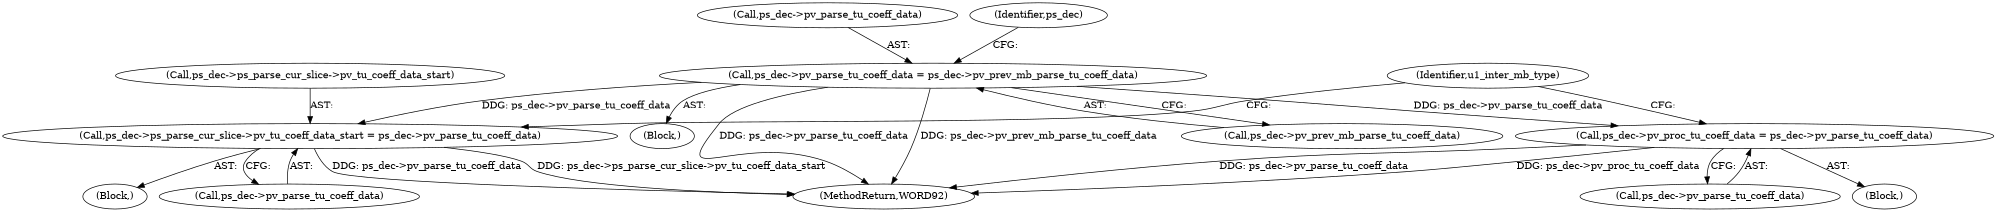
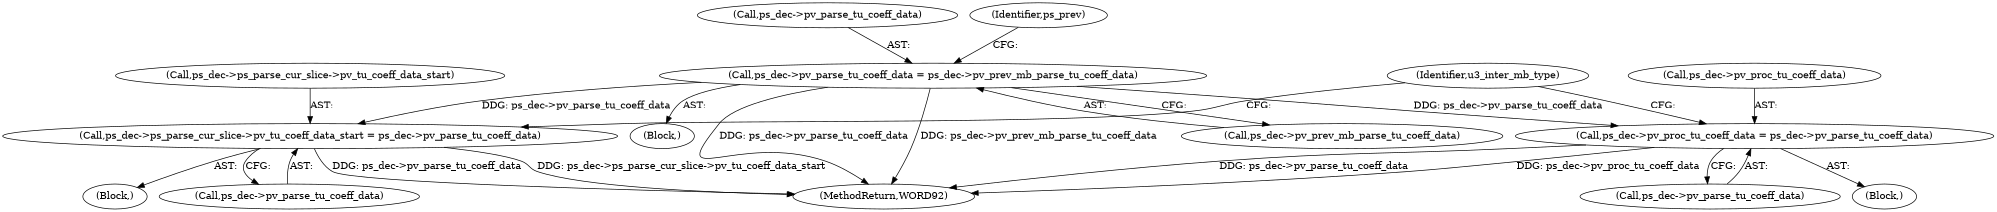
(1039, 15) -> (1039, 15)
(1488, 76) -> (1488, 76)
none -> (1755, 76)
